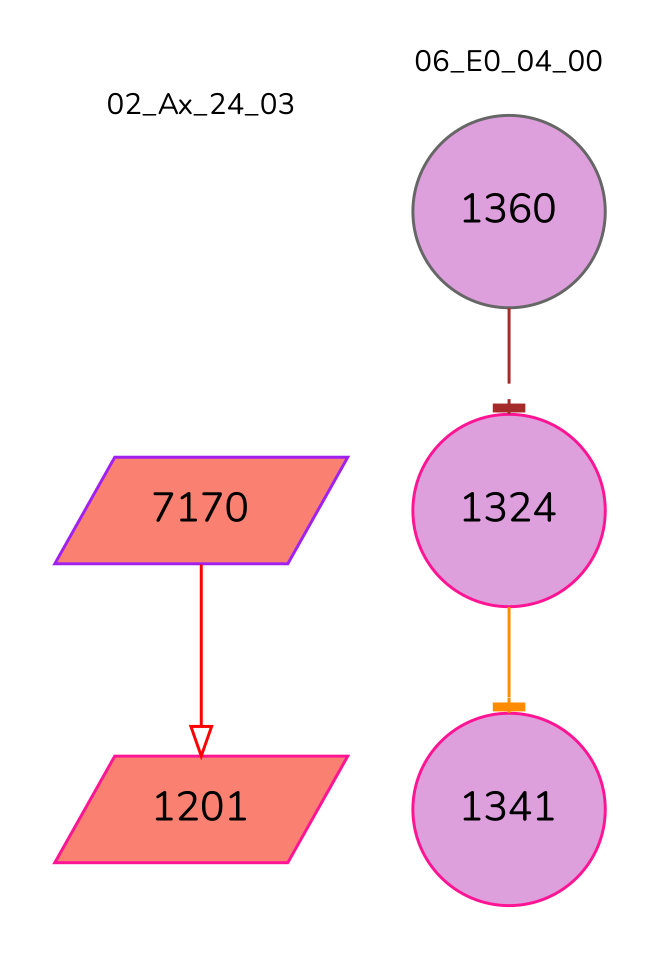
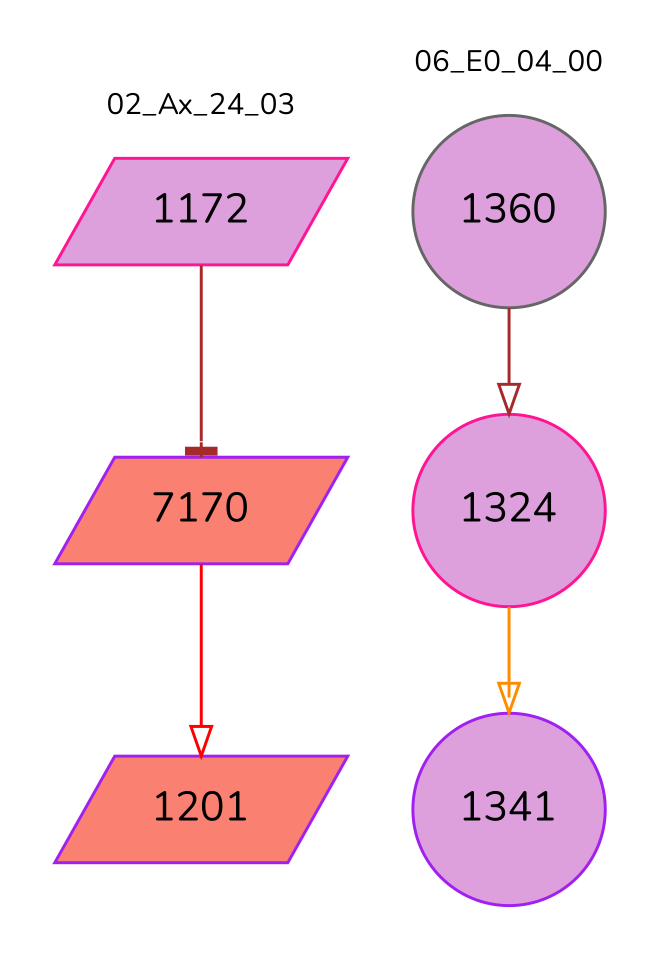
none -> (201, 212)
(509, 346) -> (509, 346)
(509, 652) -> (509, 652)
(201, 809) -> (201, 809)
(509, 809) -> (509, 809)
